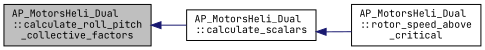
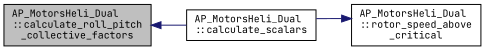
(339, 32) -> (329, 19)
